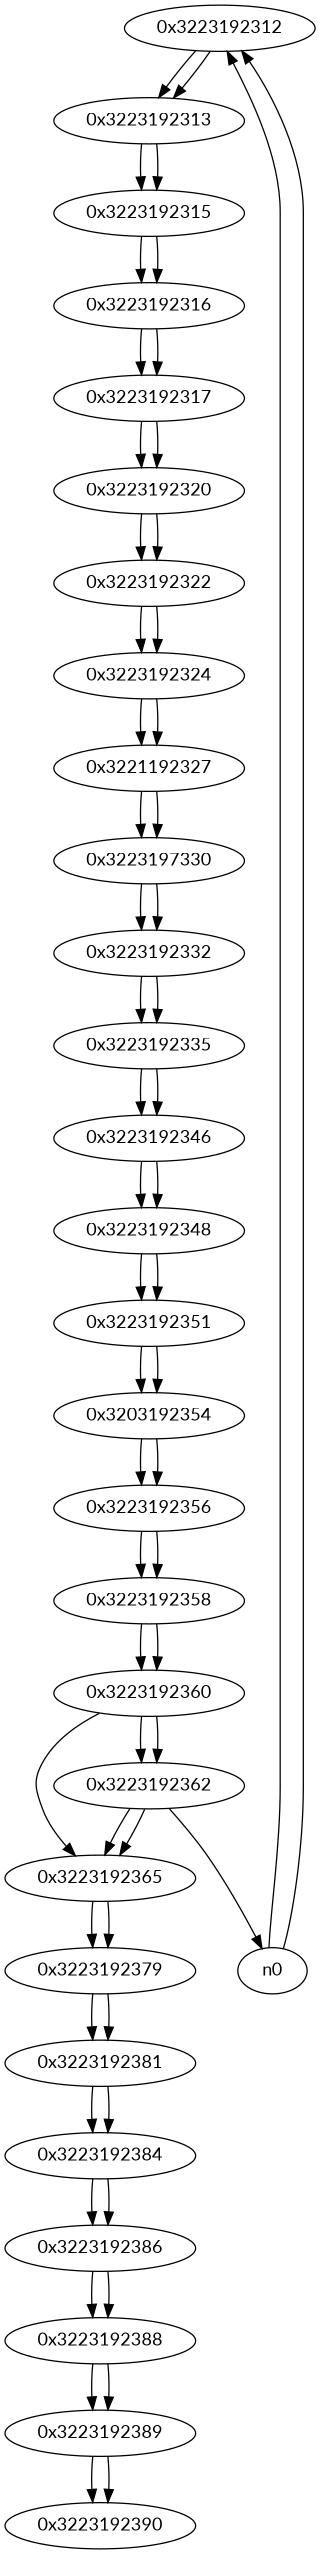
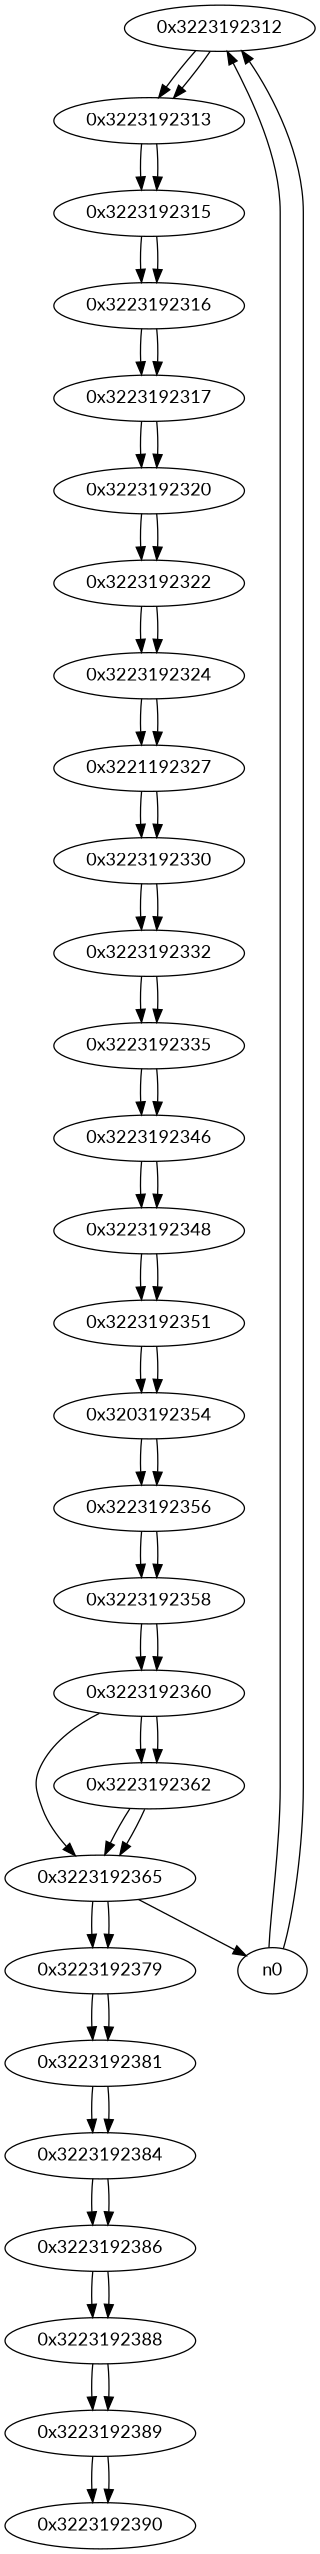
(149, 861) -> (149, 861)
(217, 1870) -> (187, 1925)
